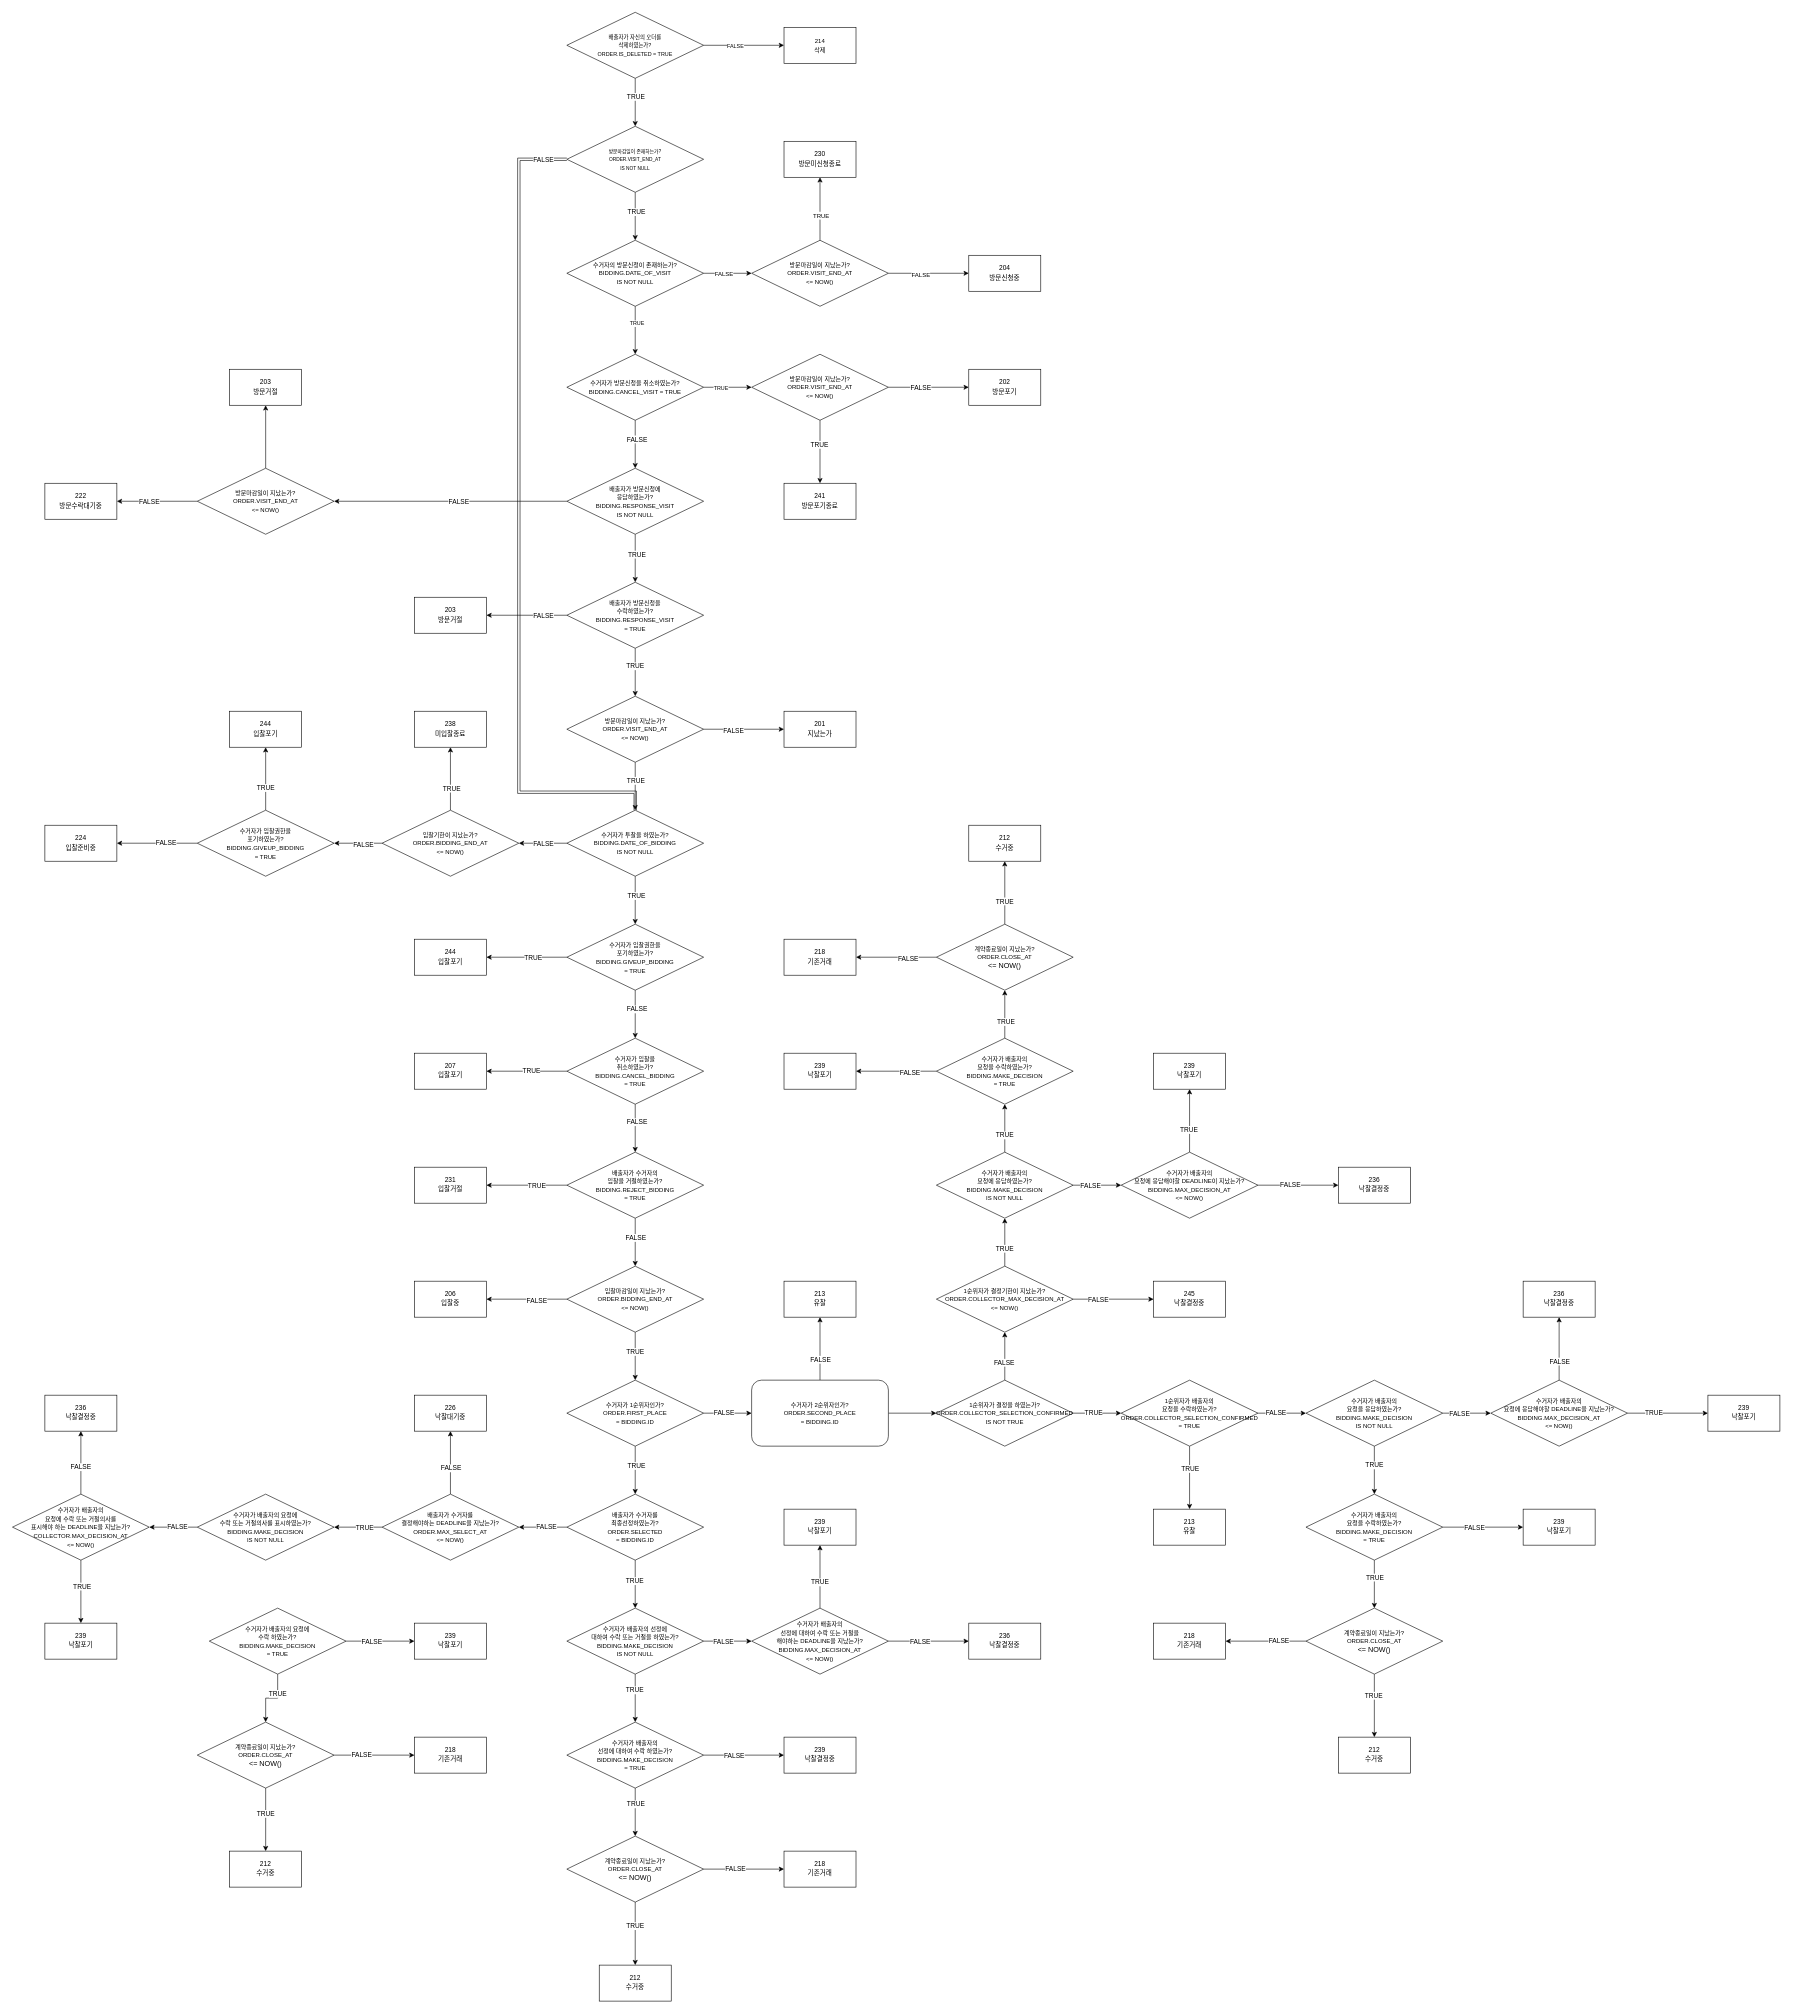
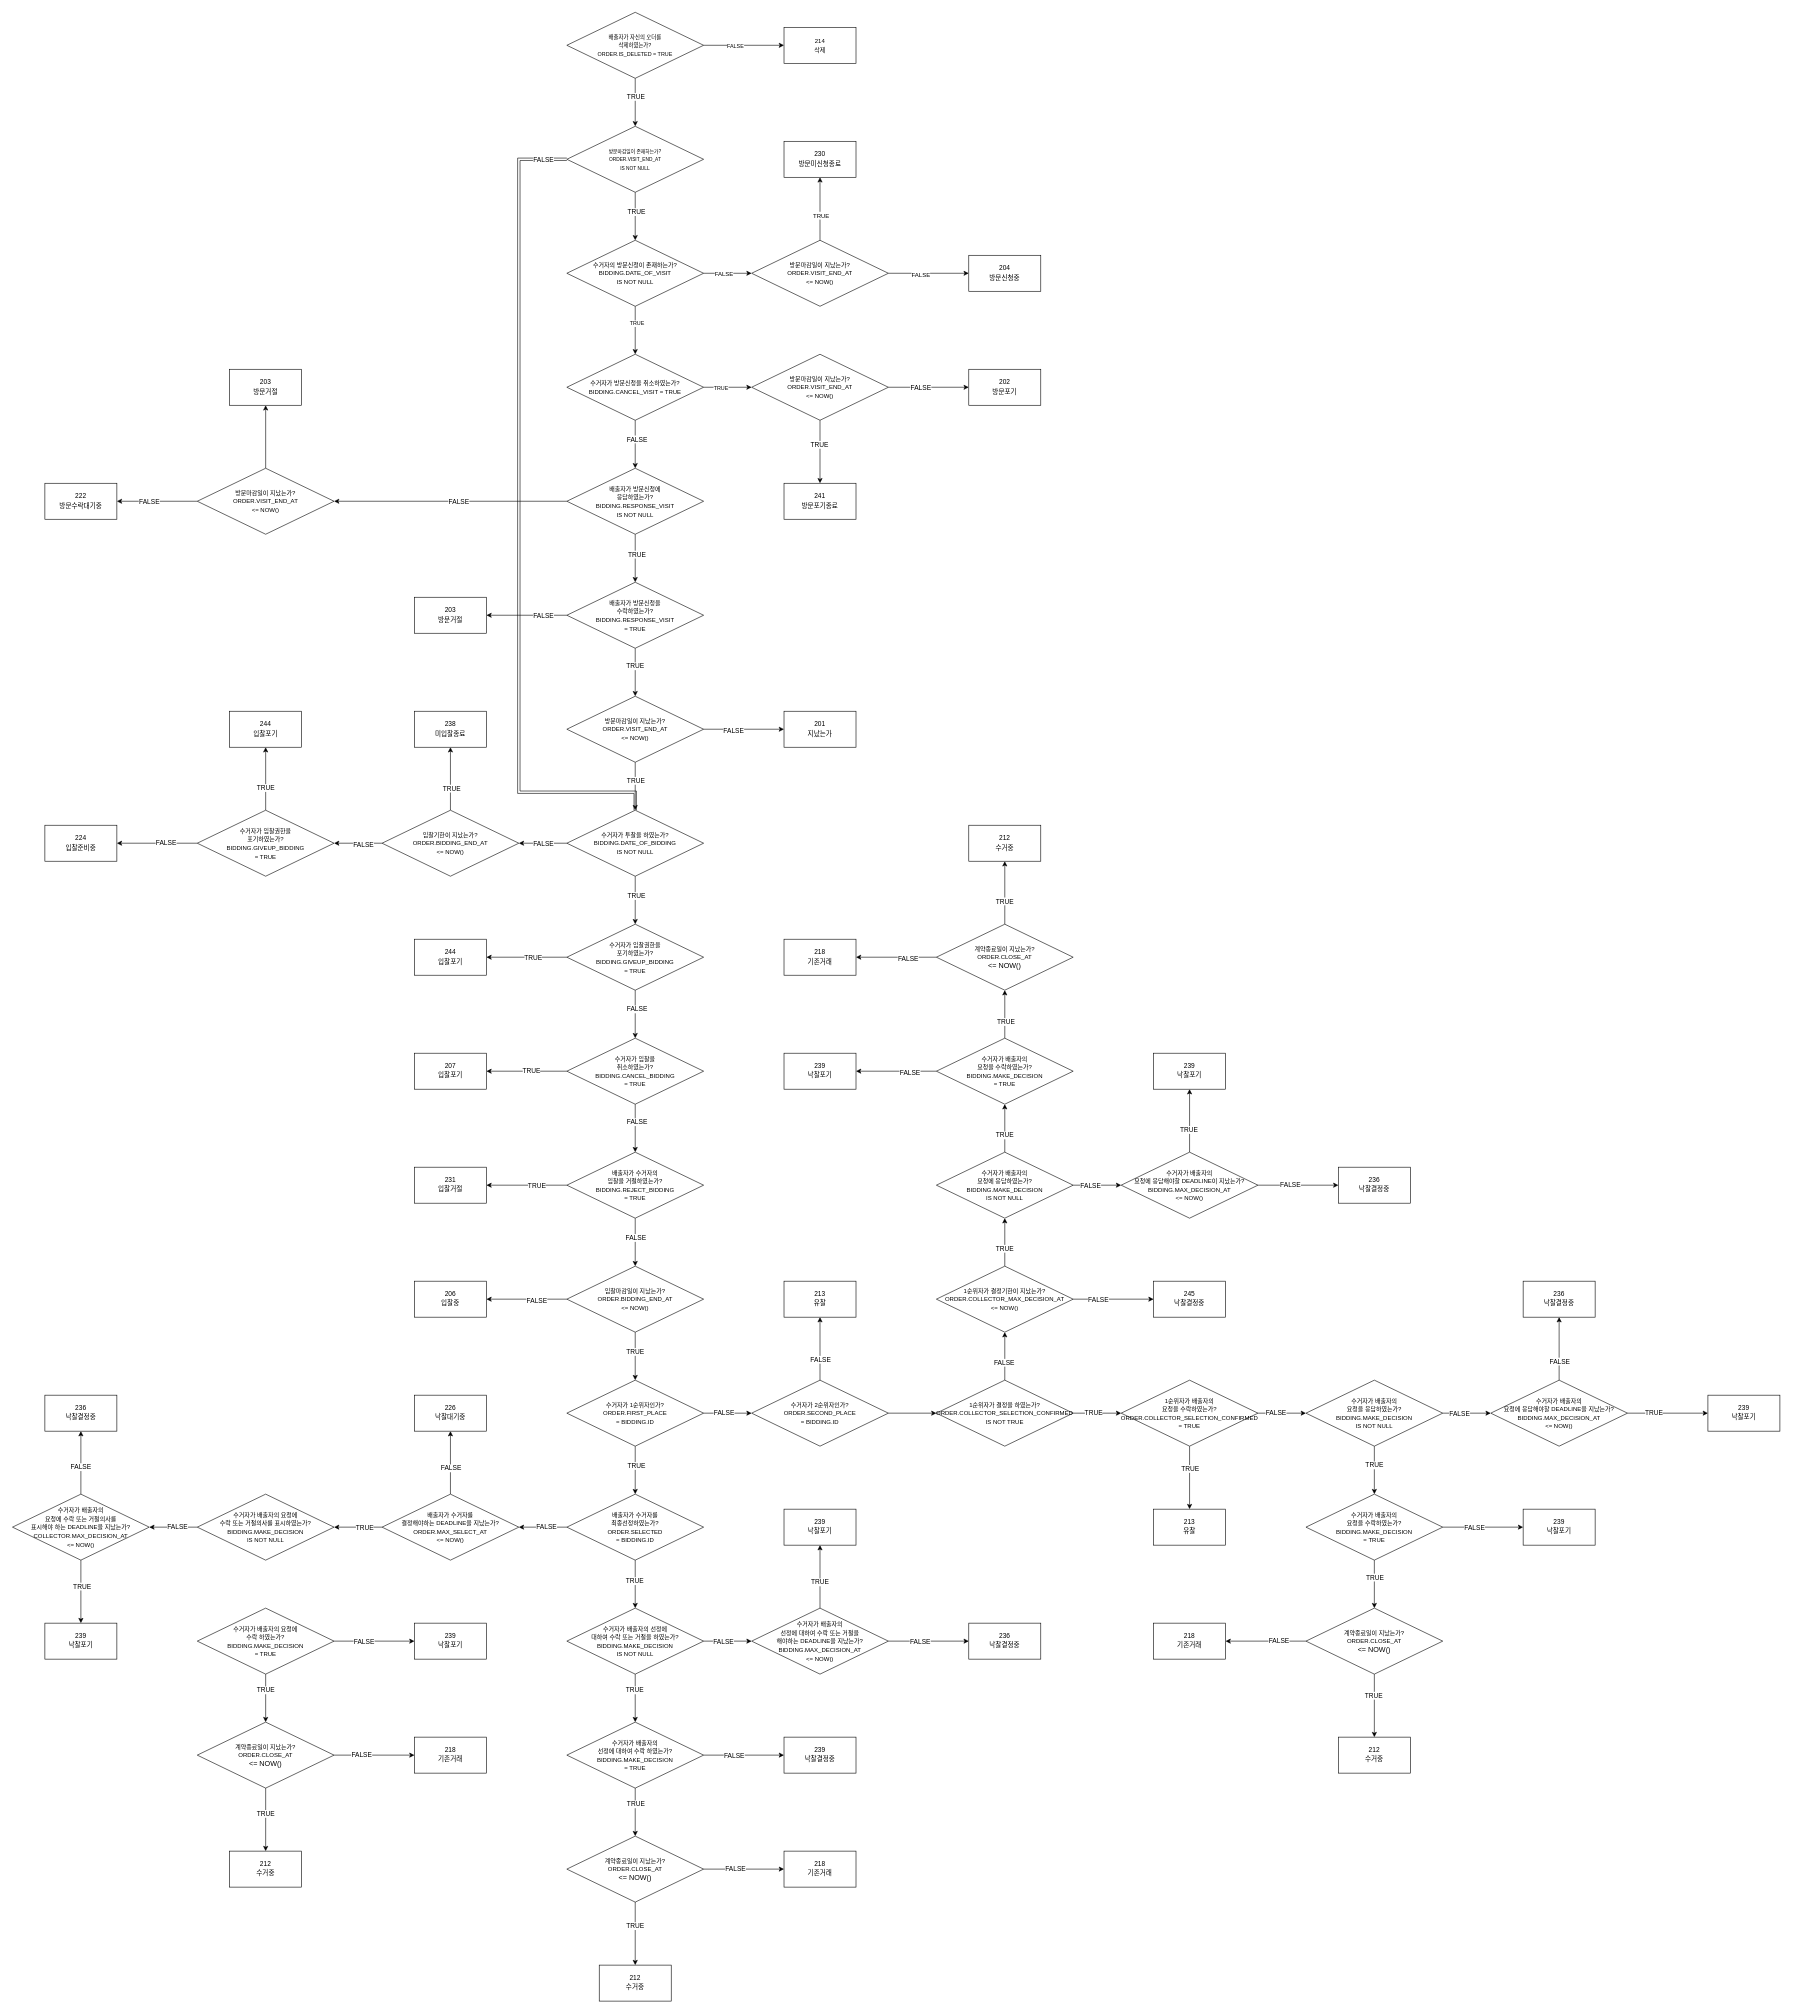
(820, 1413) -> (820, 1413)
(278, 1641) -> (266, 1641)
